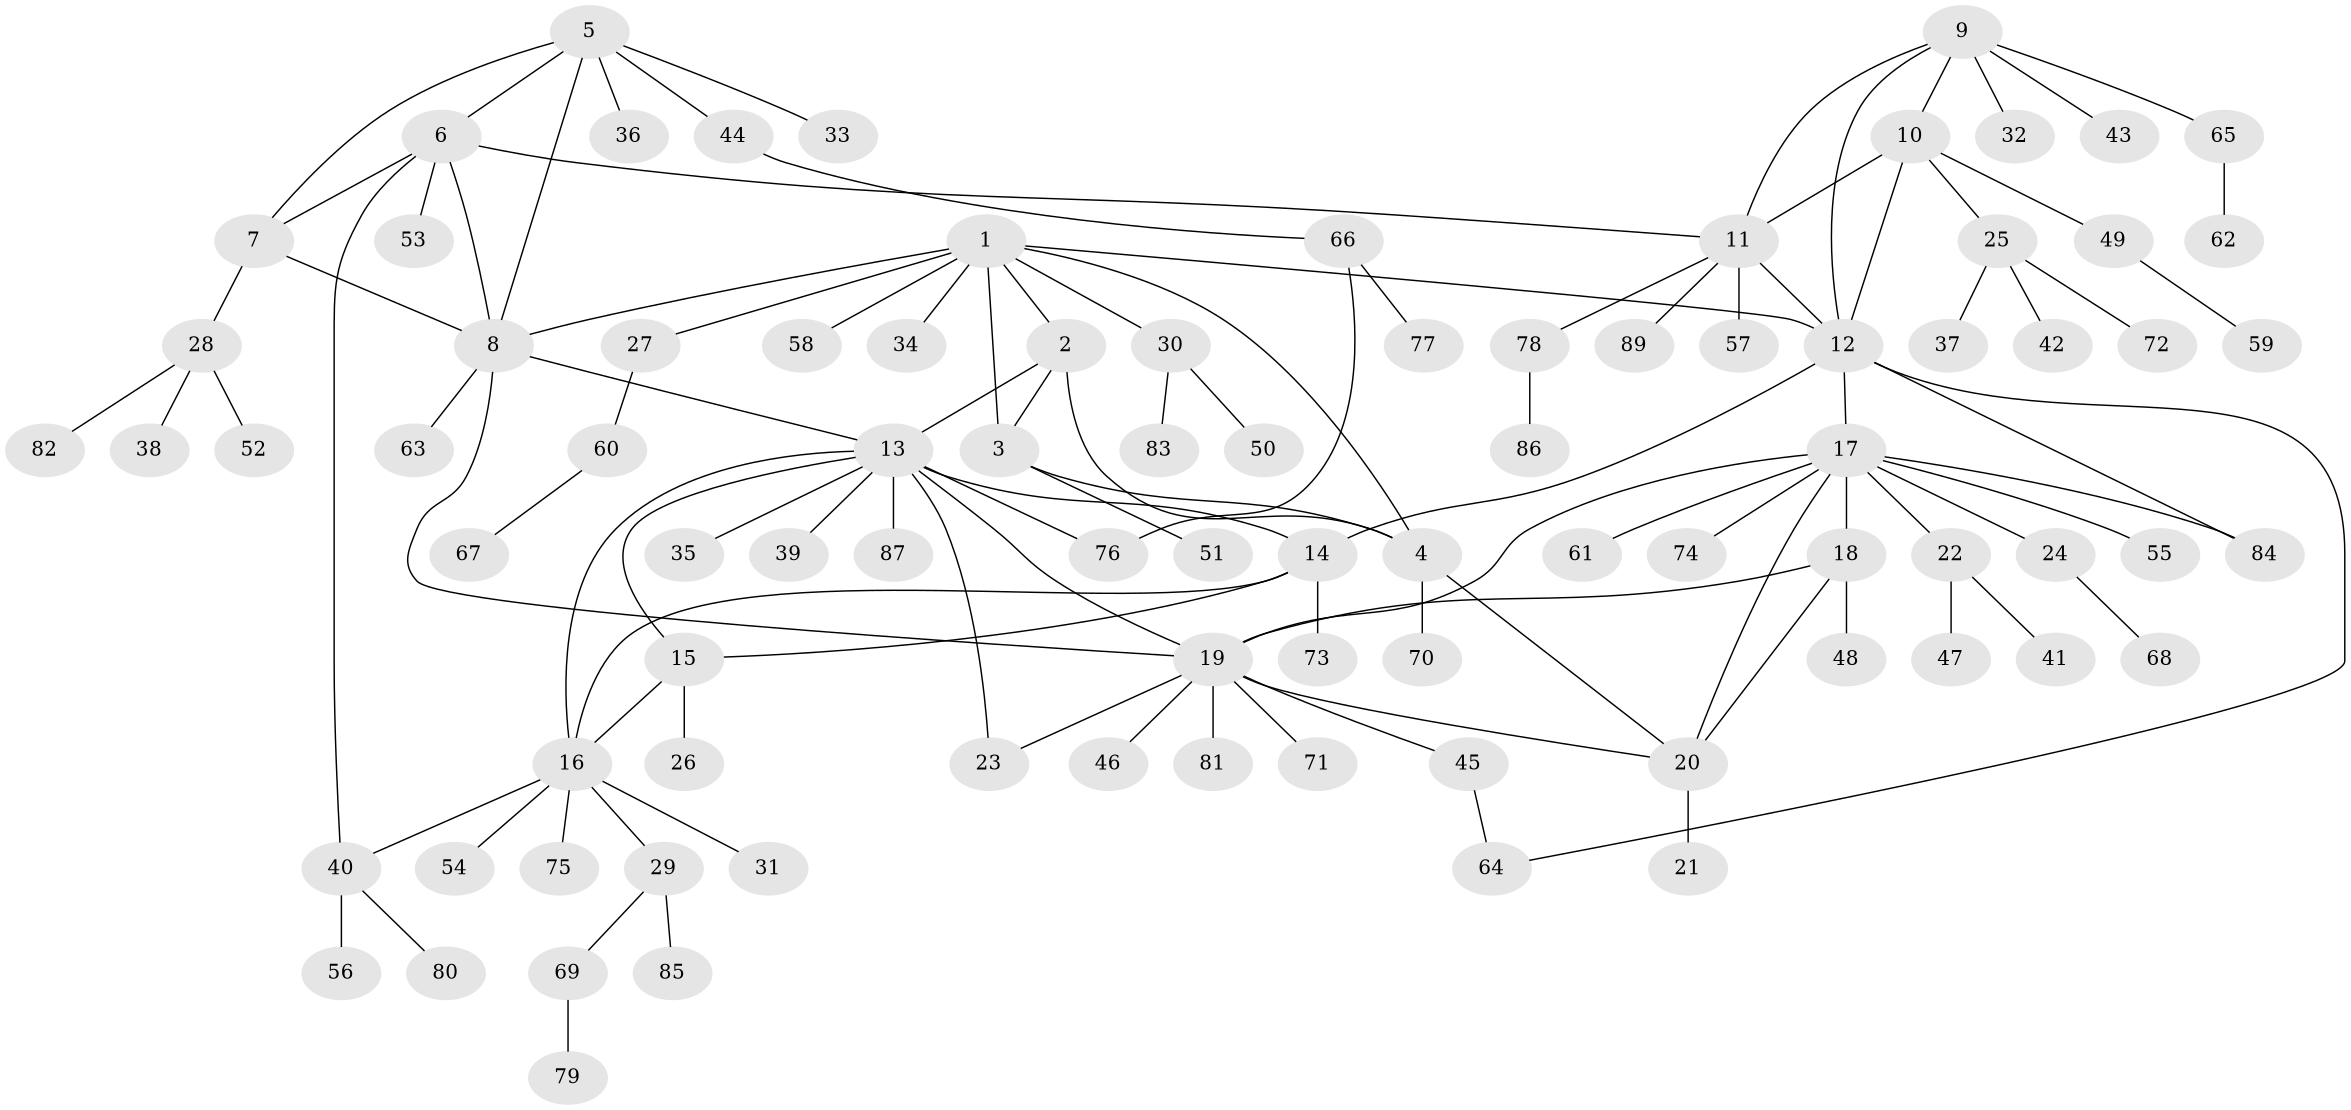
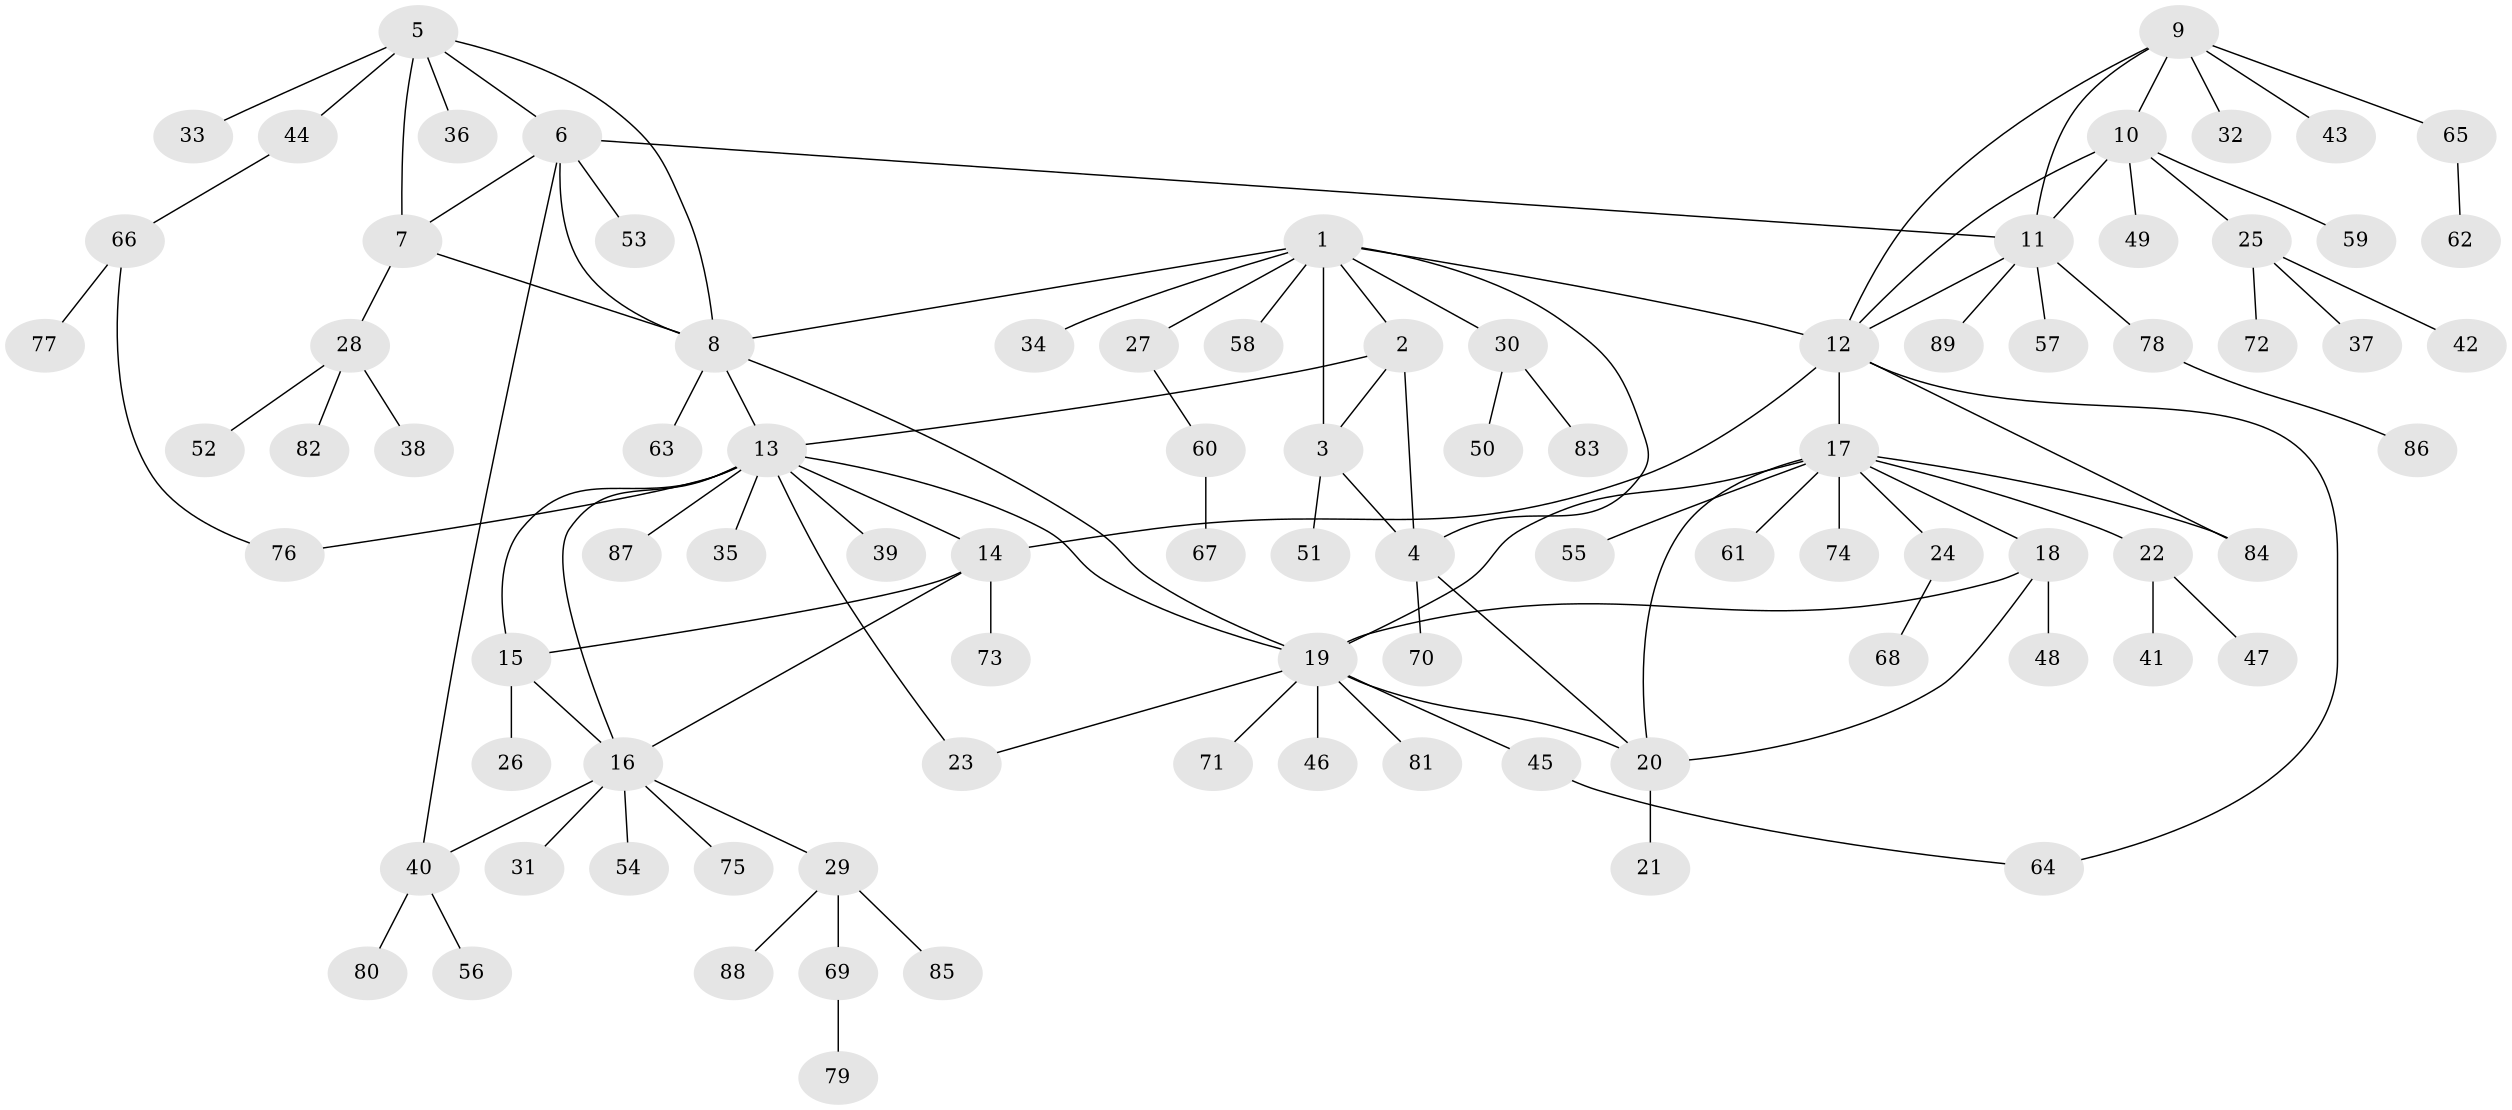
(2188, 294) -> (2242, 189)
none -> (734, 973)
